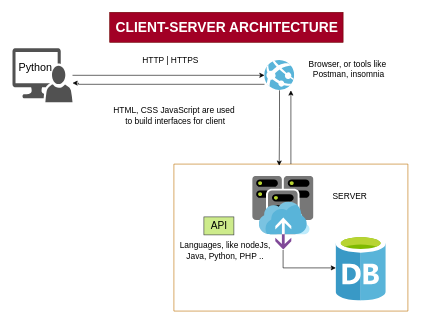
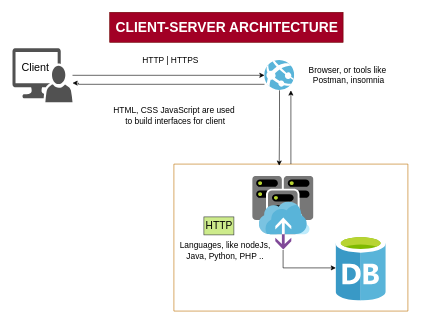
(35, 68) -> (35, 68)
(348, 69) -> (348, 75)
(350, 196) -> none
(219, 226) -> (219, 226)
